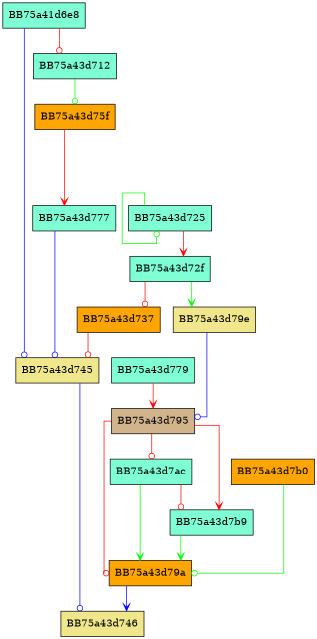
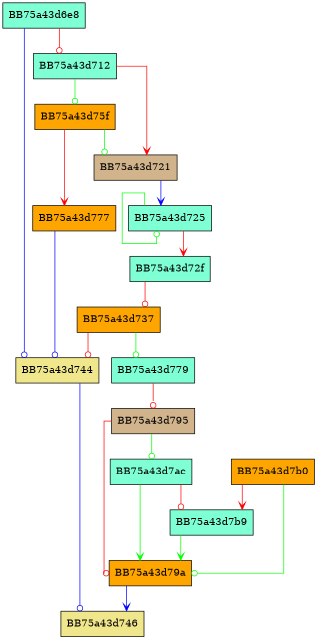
(44, 15) -> (44, 15)
none -> (136, 168)
(74, 218) -> (74, 218)
(214, 320) -> none
none -> (136, 342)
(57, 370) -> (57, 370)
(153, 392) -> (153, 392)
(152, 444) -> (152, 444)
(219, 452) -> (242, 494)
